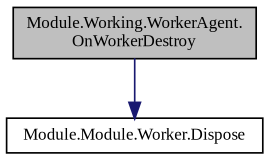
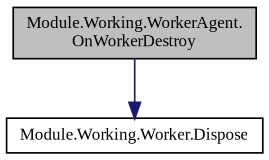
(135, 136) -> (135, 136)
